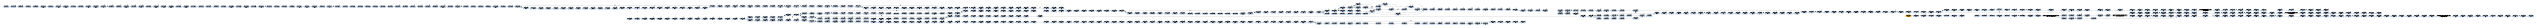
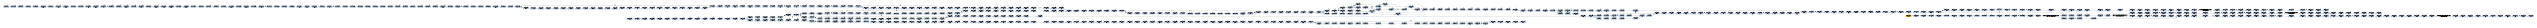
none -> (2272, 10)
none -> (1553, 11)
none -> (1969, 16)
